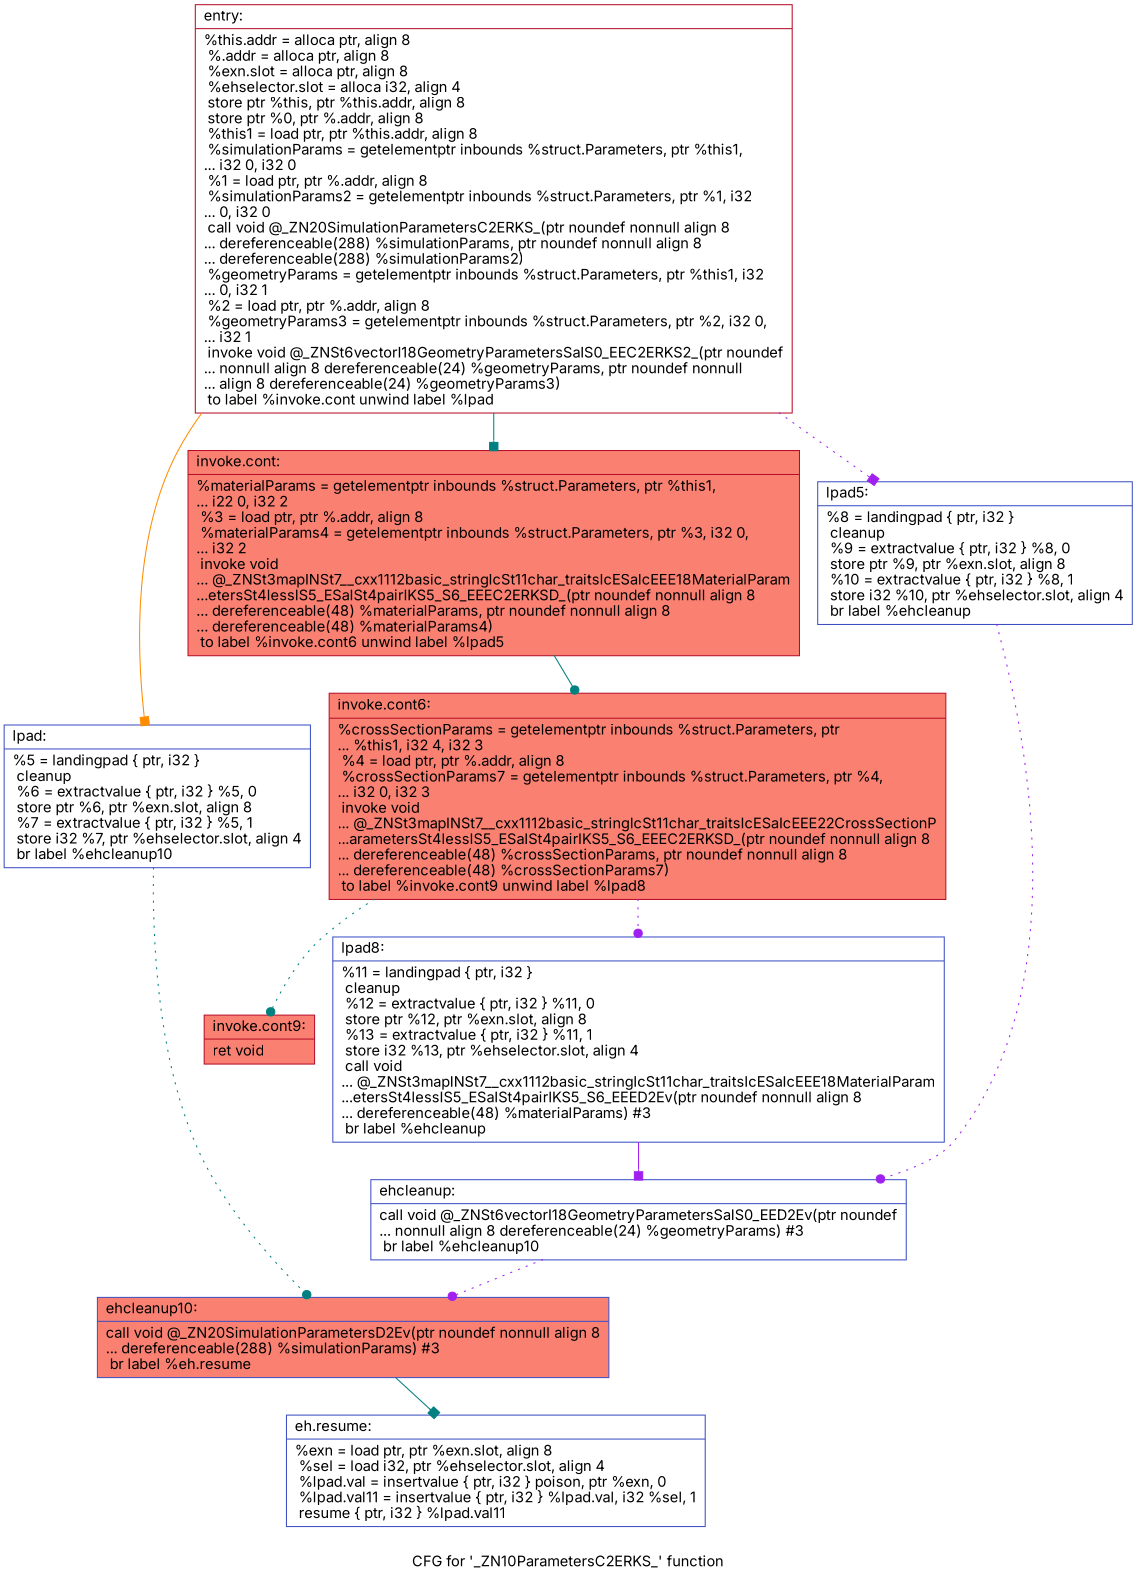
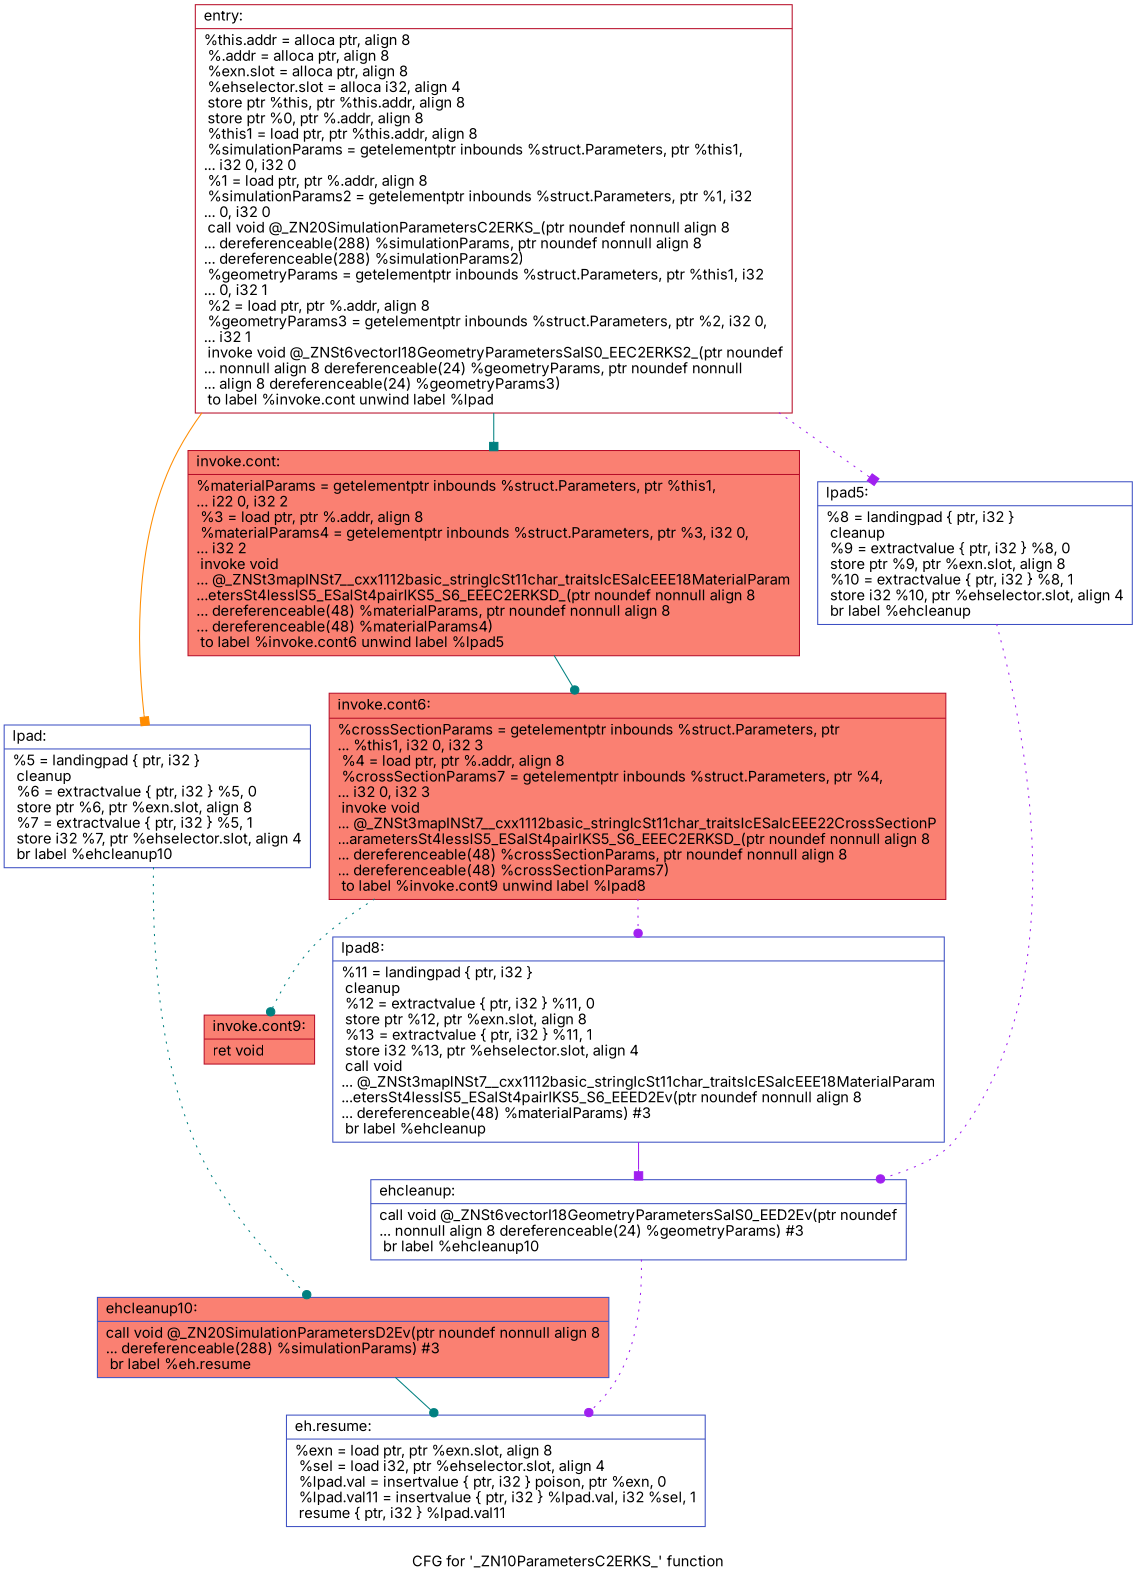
(411, 746) -> (411, 746)
(500, 1277) -> (633, 1340)
(413, 1394) -> (413, 1394)
